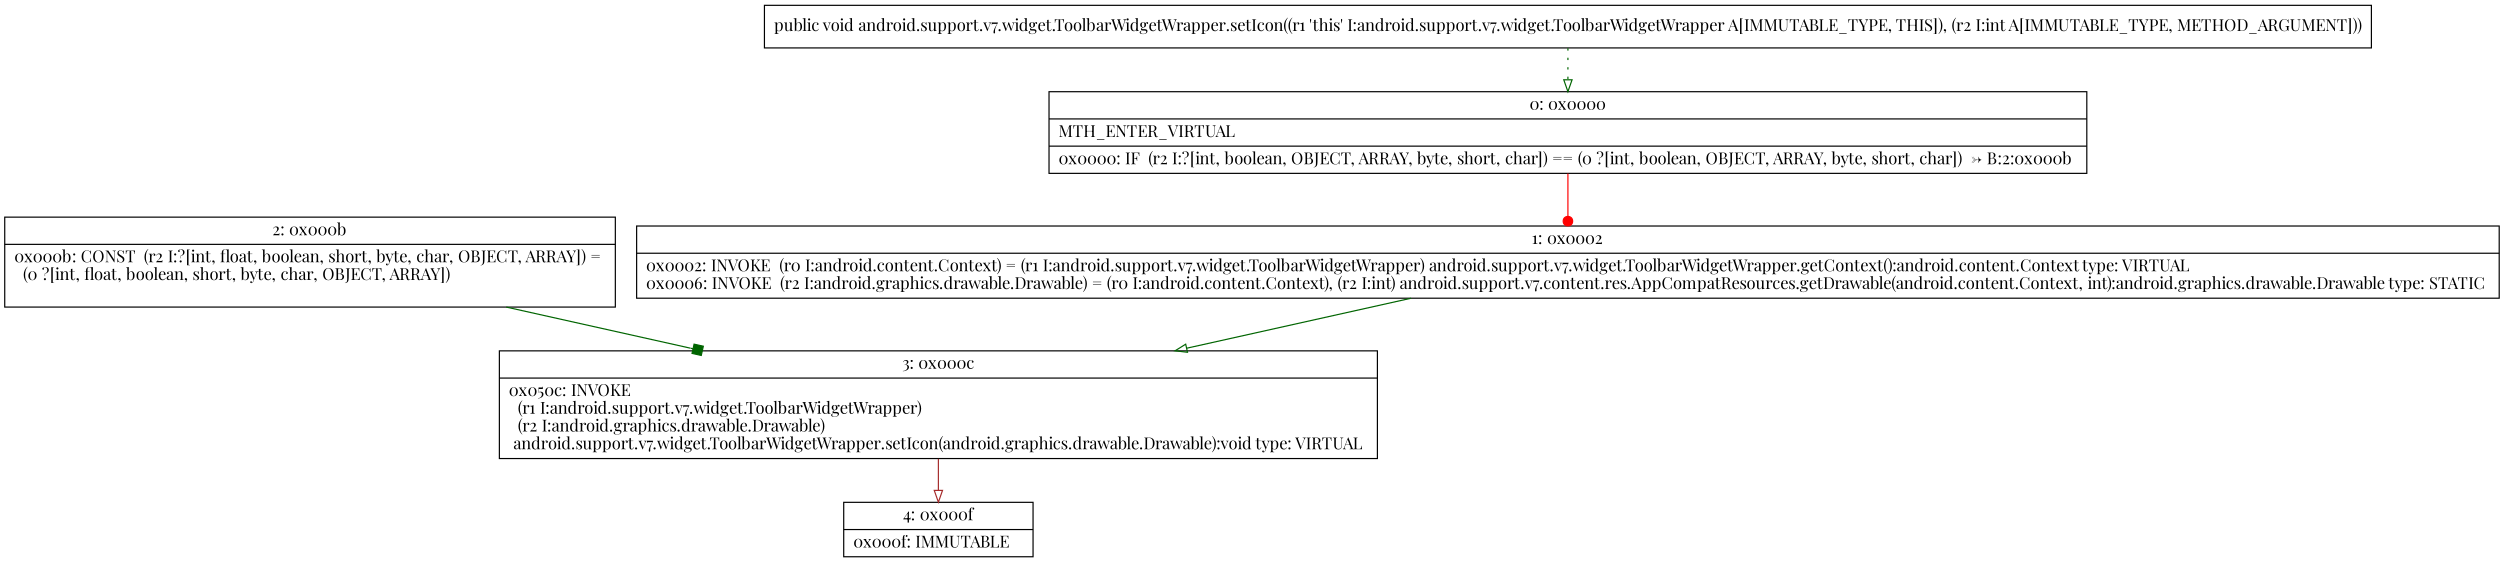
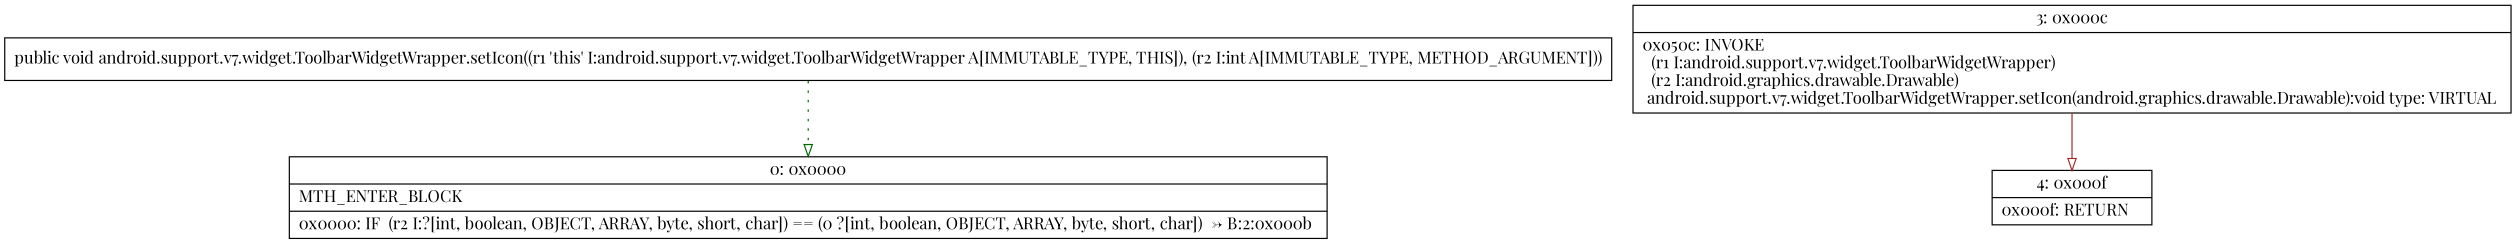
(1147, 132) -> (381, 197)
(310, 262) -> none
(1568, 262) -> none
(938, 543) -> (2072, 211)
